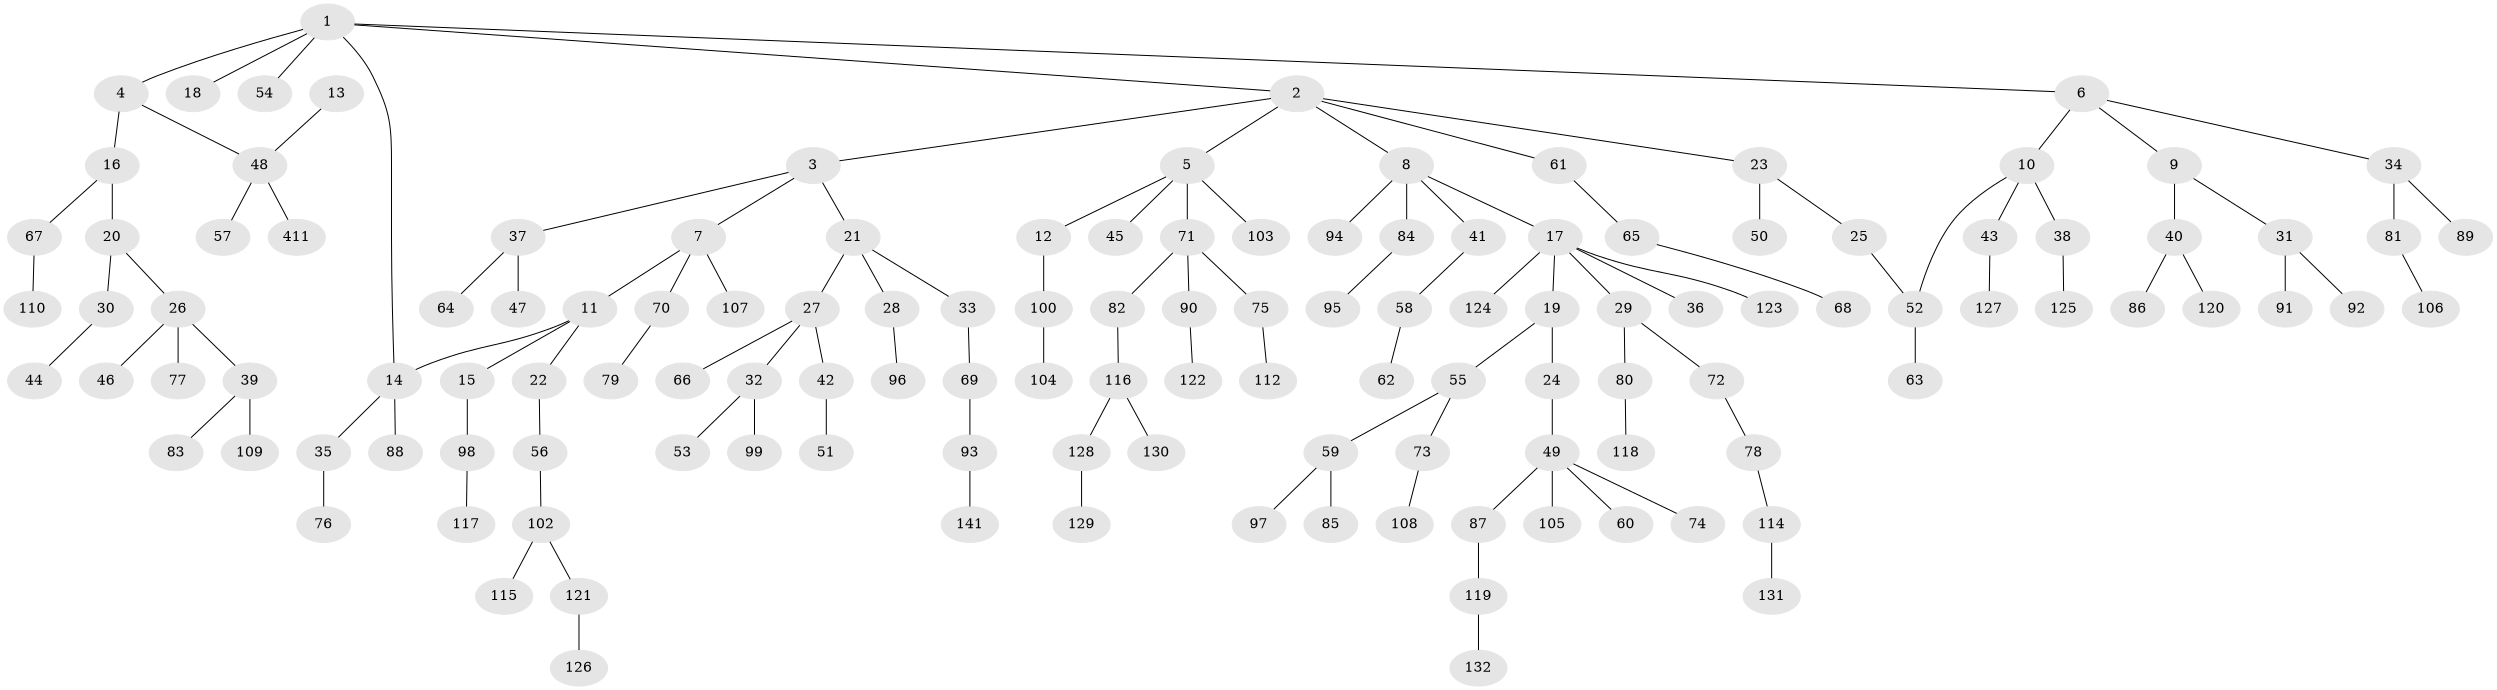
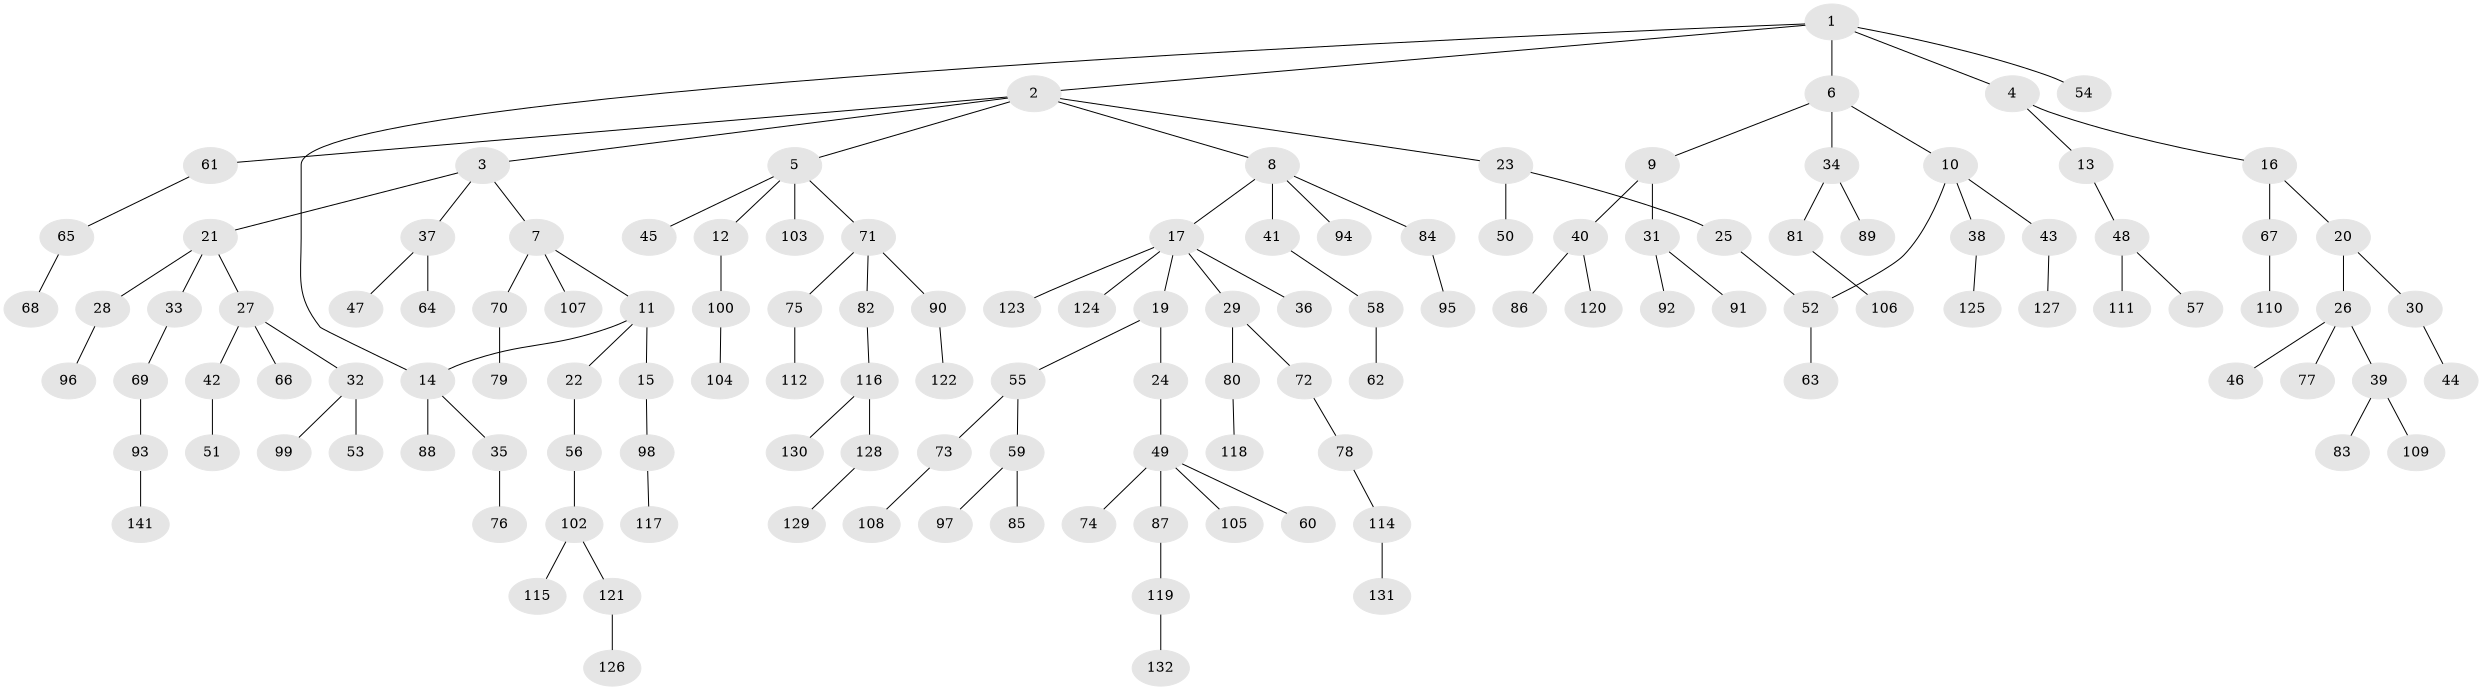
(193, 94) -> none
(190, 130) -> (2049, 130)
(297, 237) -> (2122, 309)
